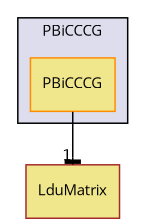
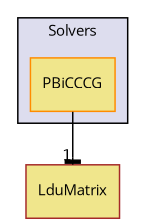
(73, 32) -> (73, 32)
